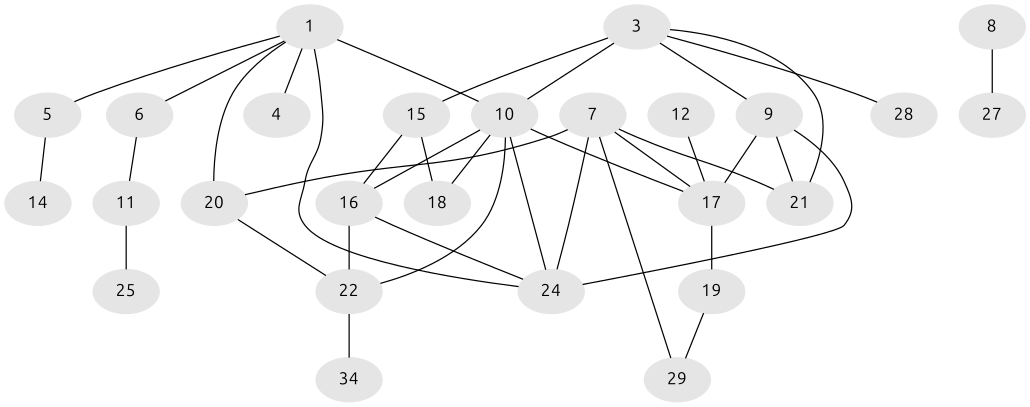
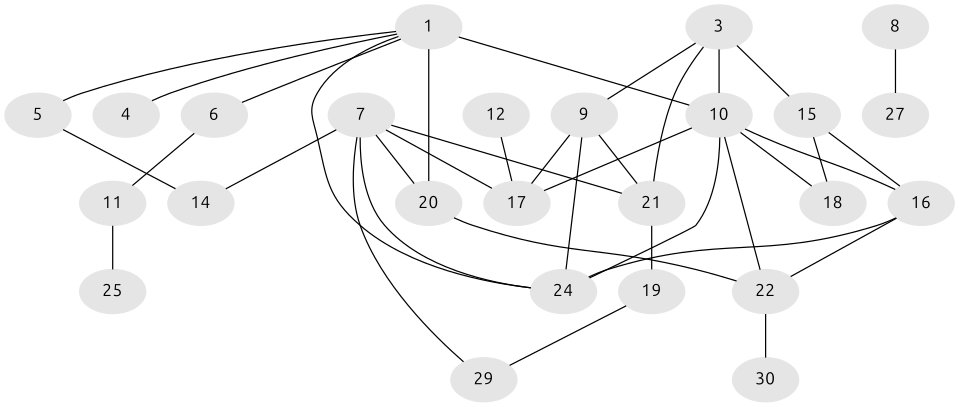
(904, 115) -> none
none -> (281, 159)
(712, 248) -> (652, 239)
(349, 380) -> (766, 380)
